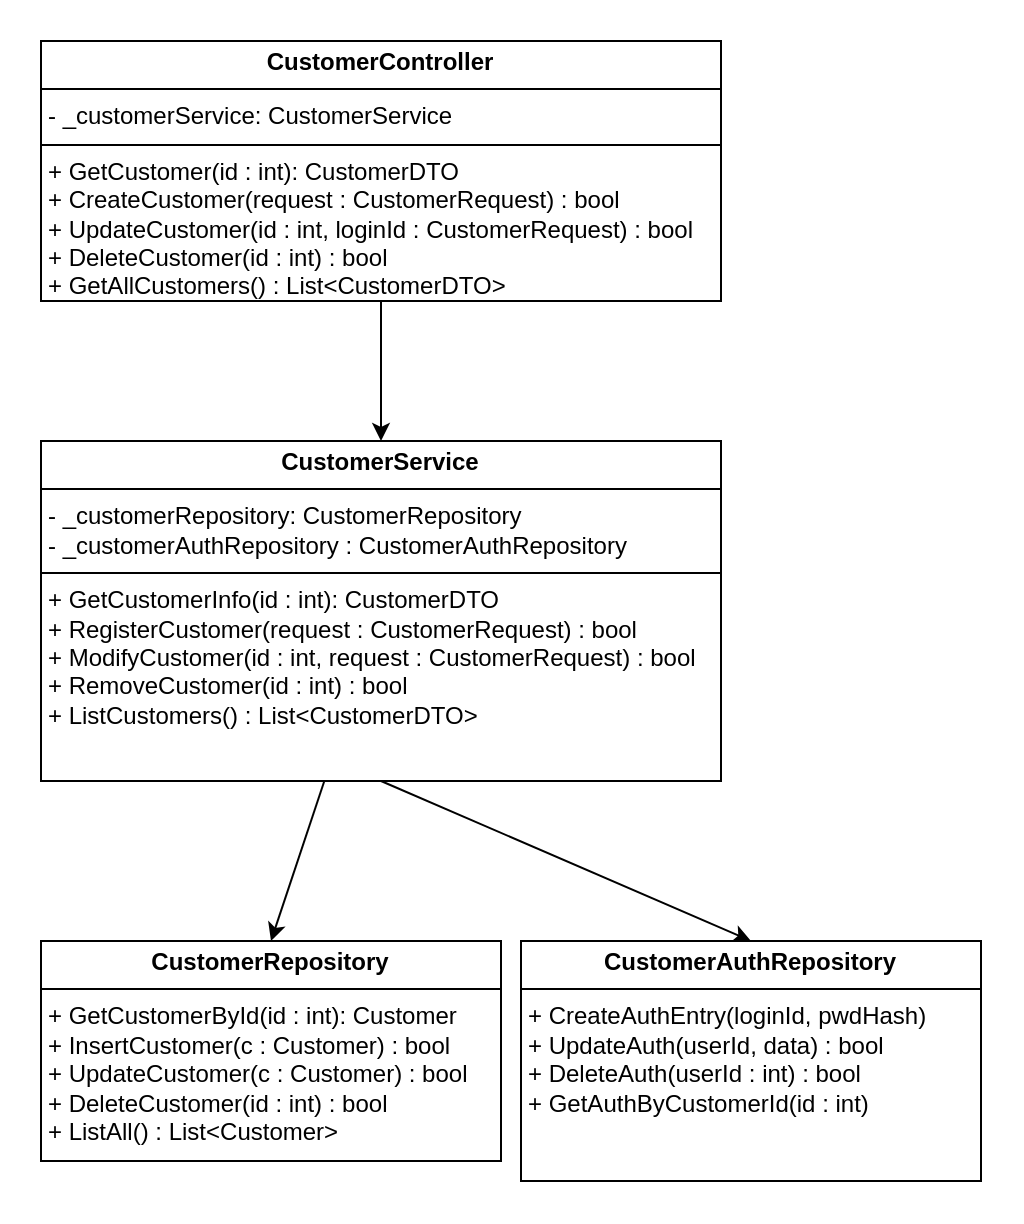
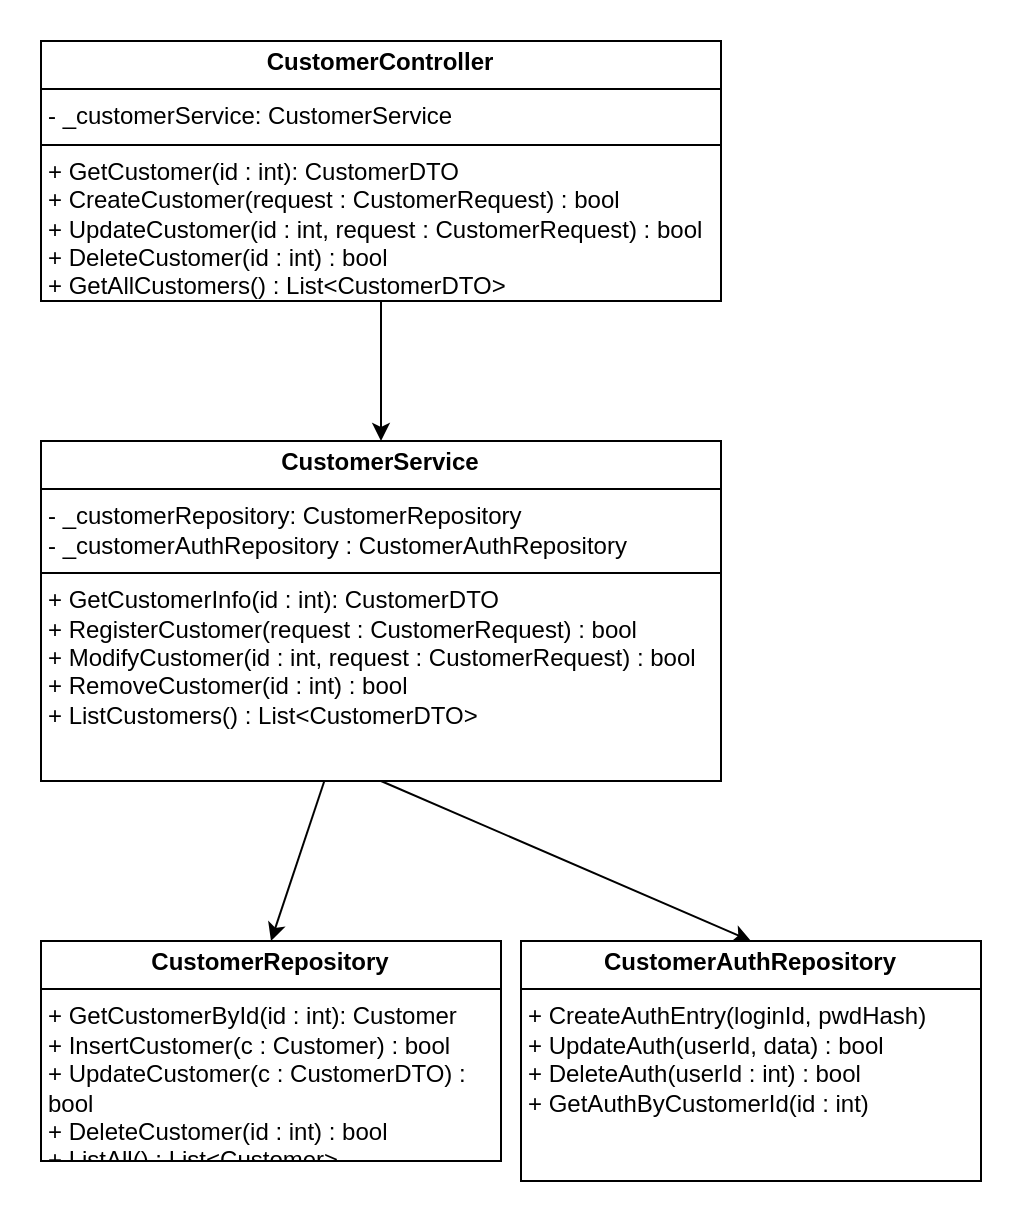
(383, 156) -> (383, 156)
(265, 1027) -> (273, 1042)
